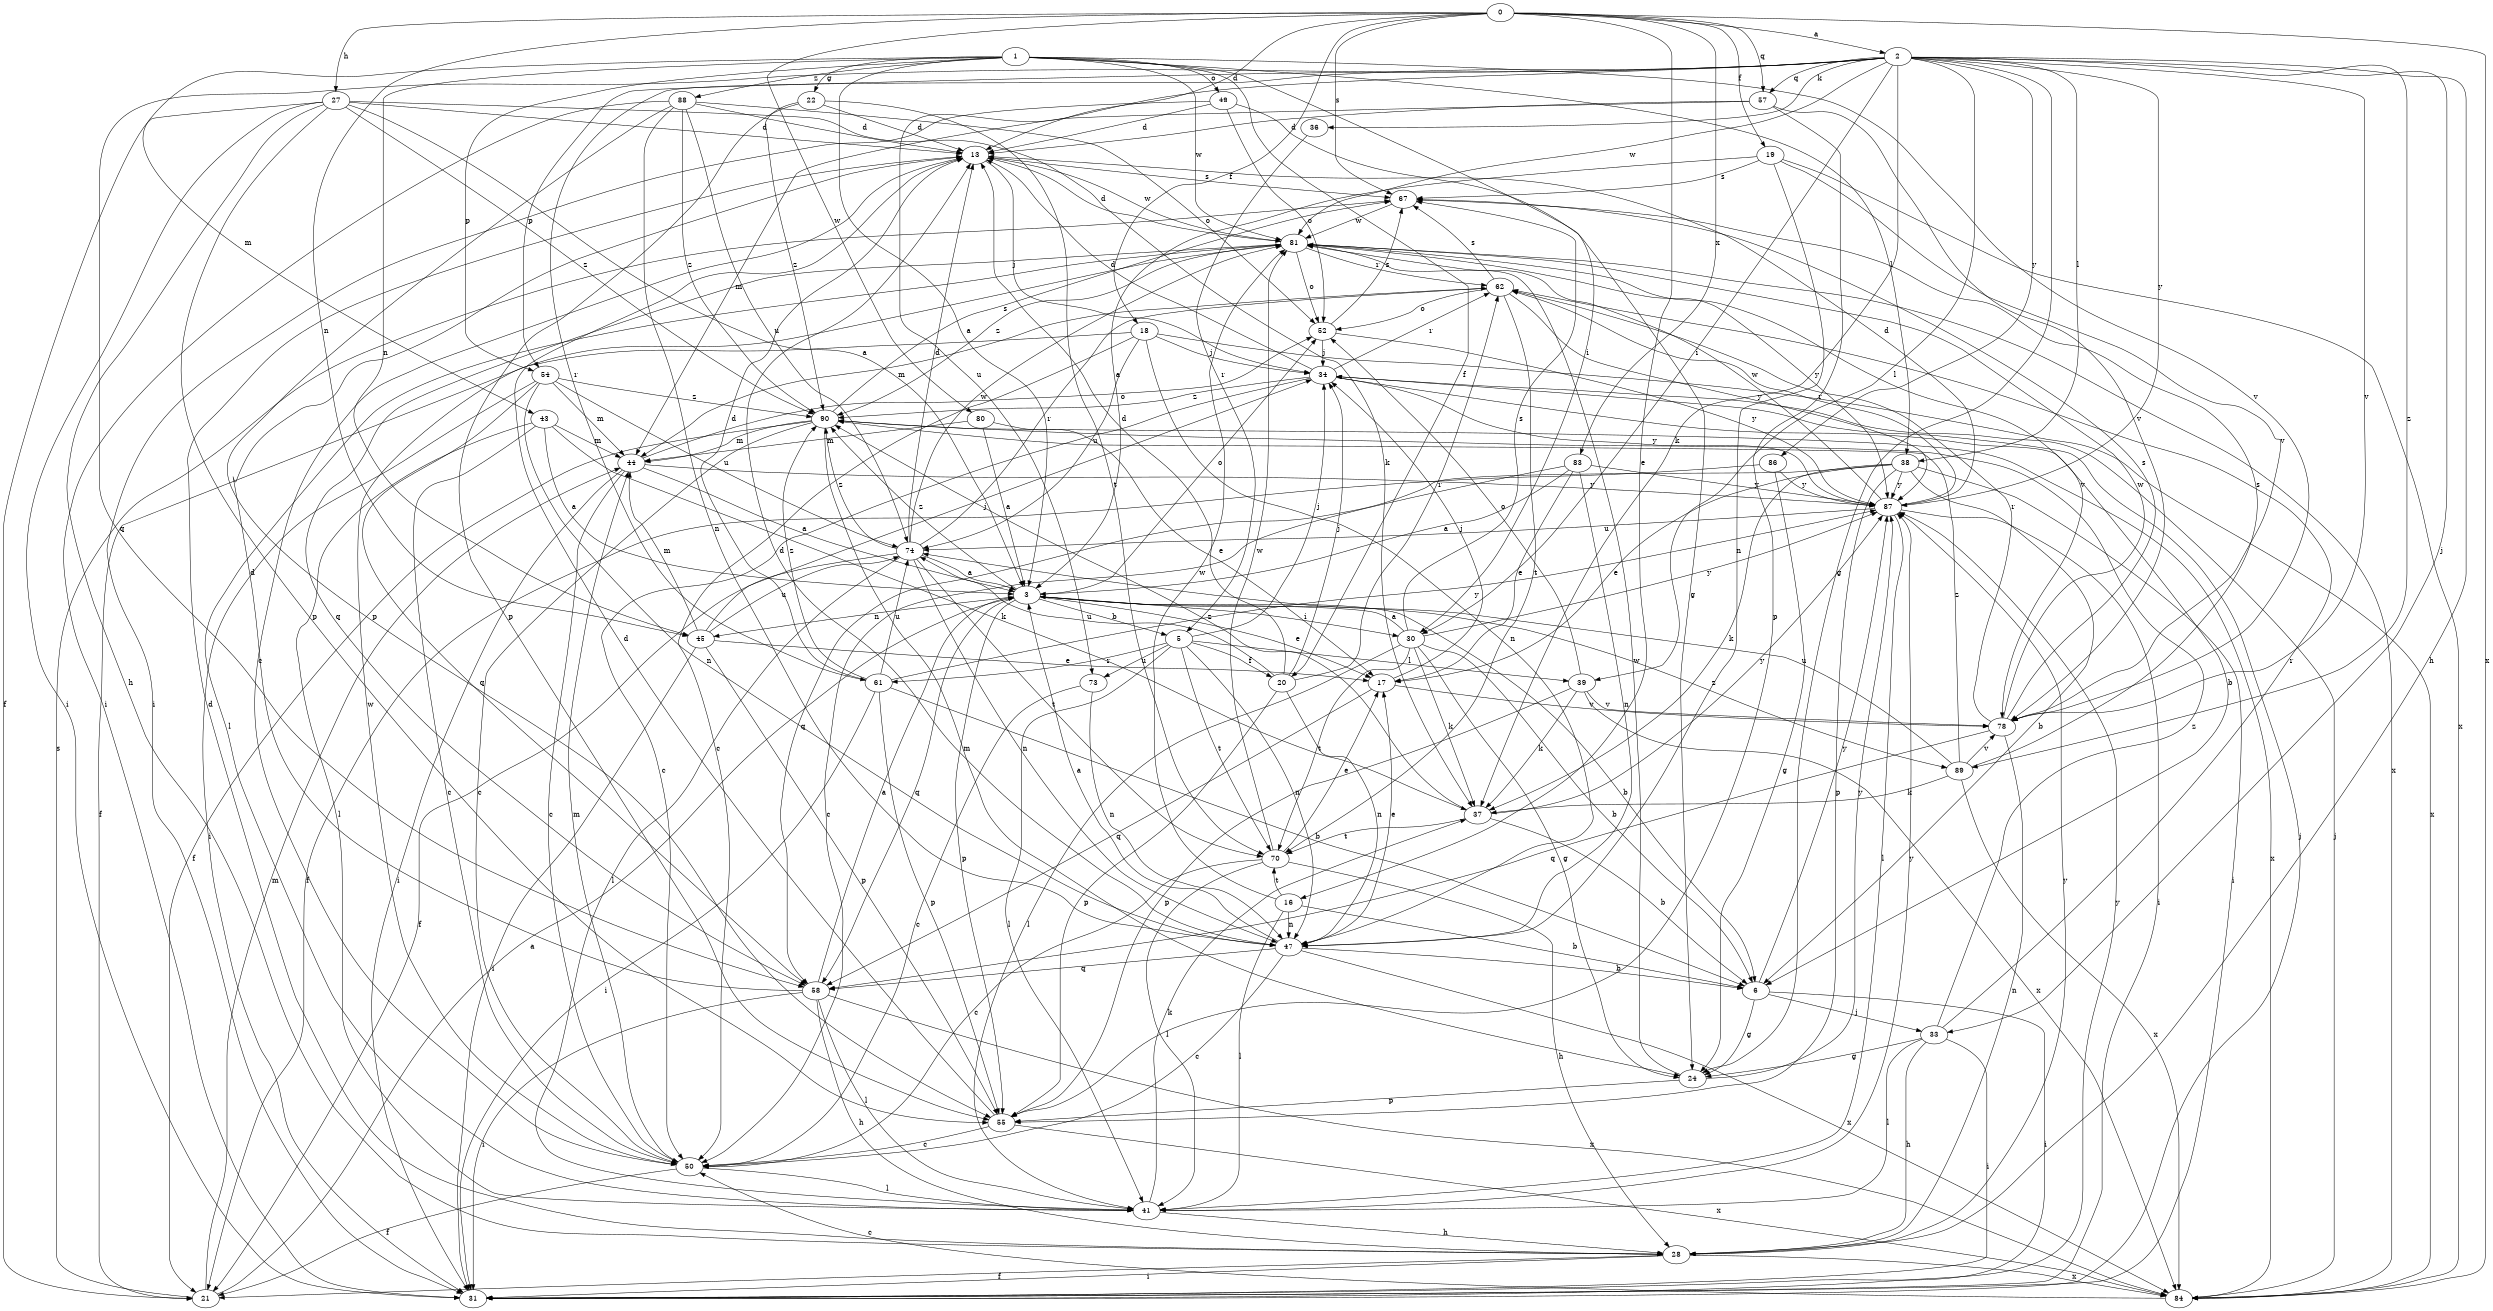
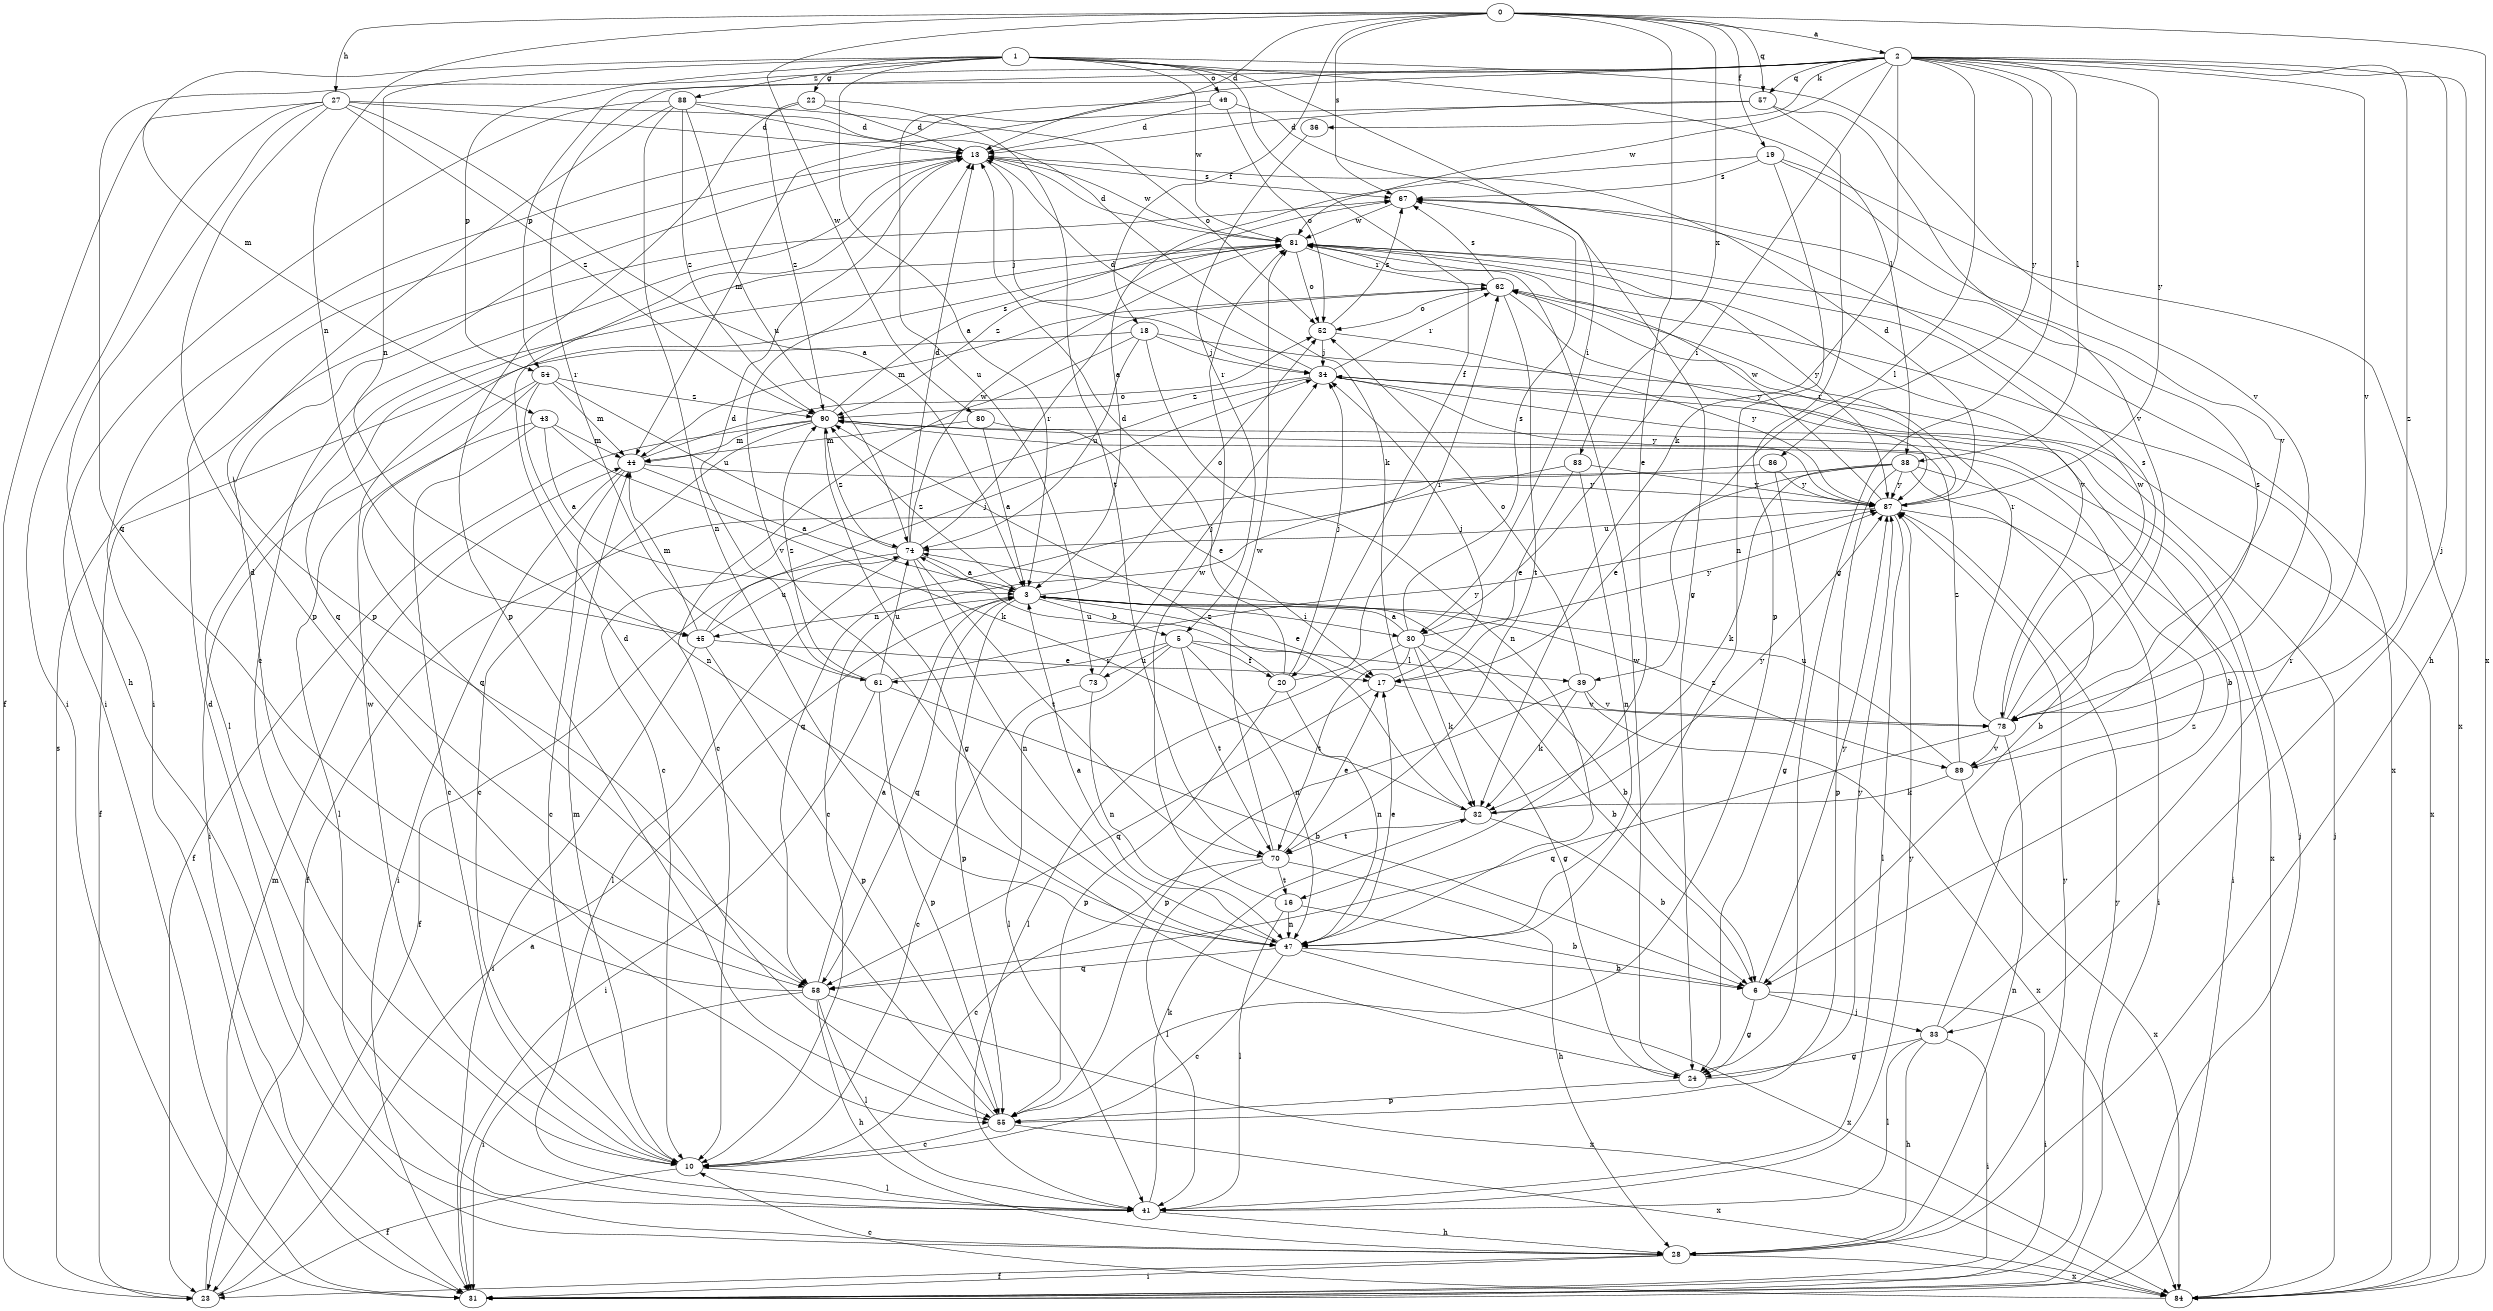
(1304, 543) -> (1207, 531)
(782, 551) -> (782, 551)
(1315, 560) -> none
(967, 749) -> (967, 749)
(1979, 751) -> (1990, 752)
(1478, 815) -> (1478, 815)
(1276, 885) -> (1281, 878)
(690, 1167) -> (690, 1167)
(206, 1299) -> (206, 1299)
